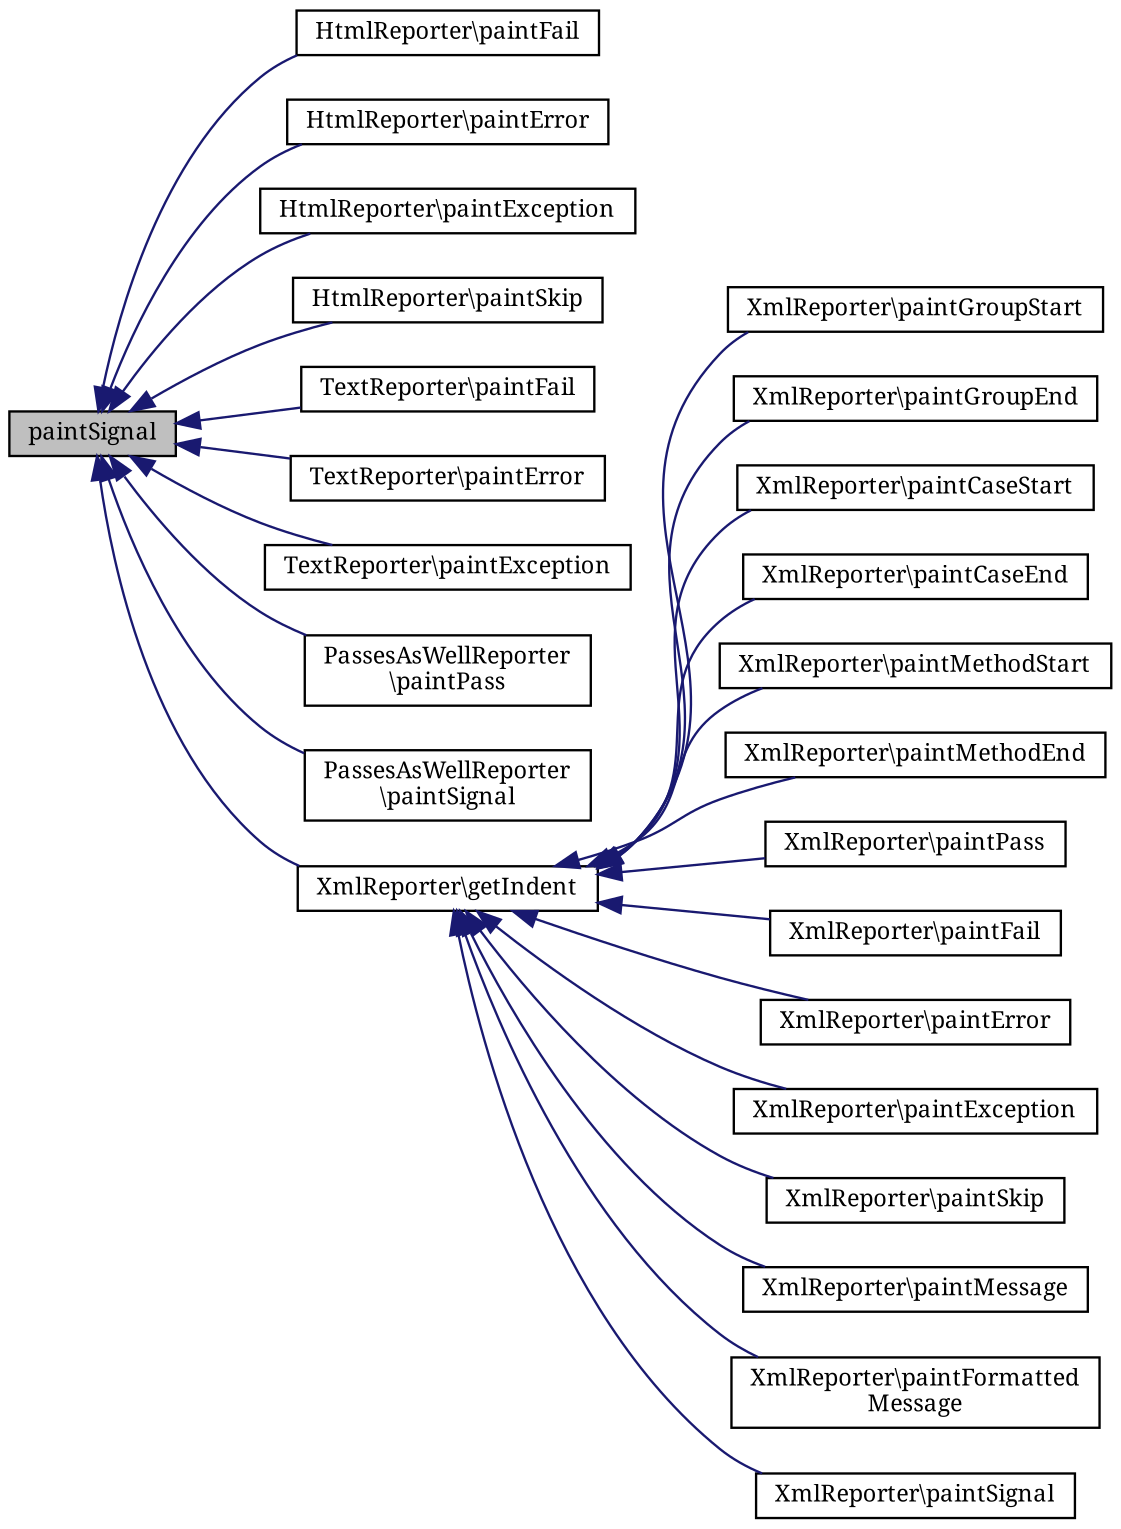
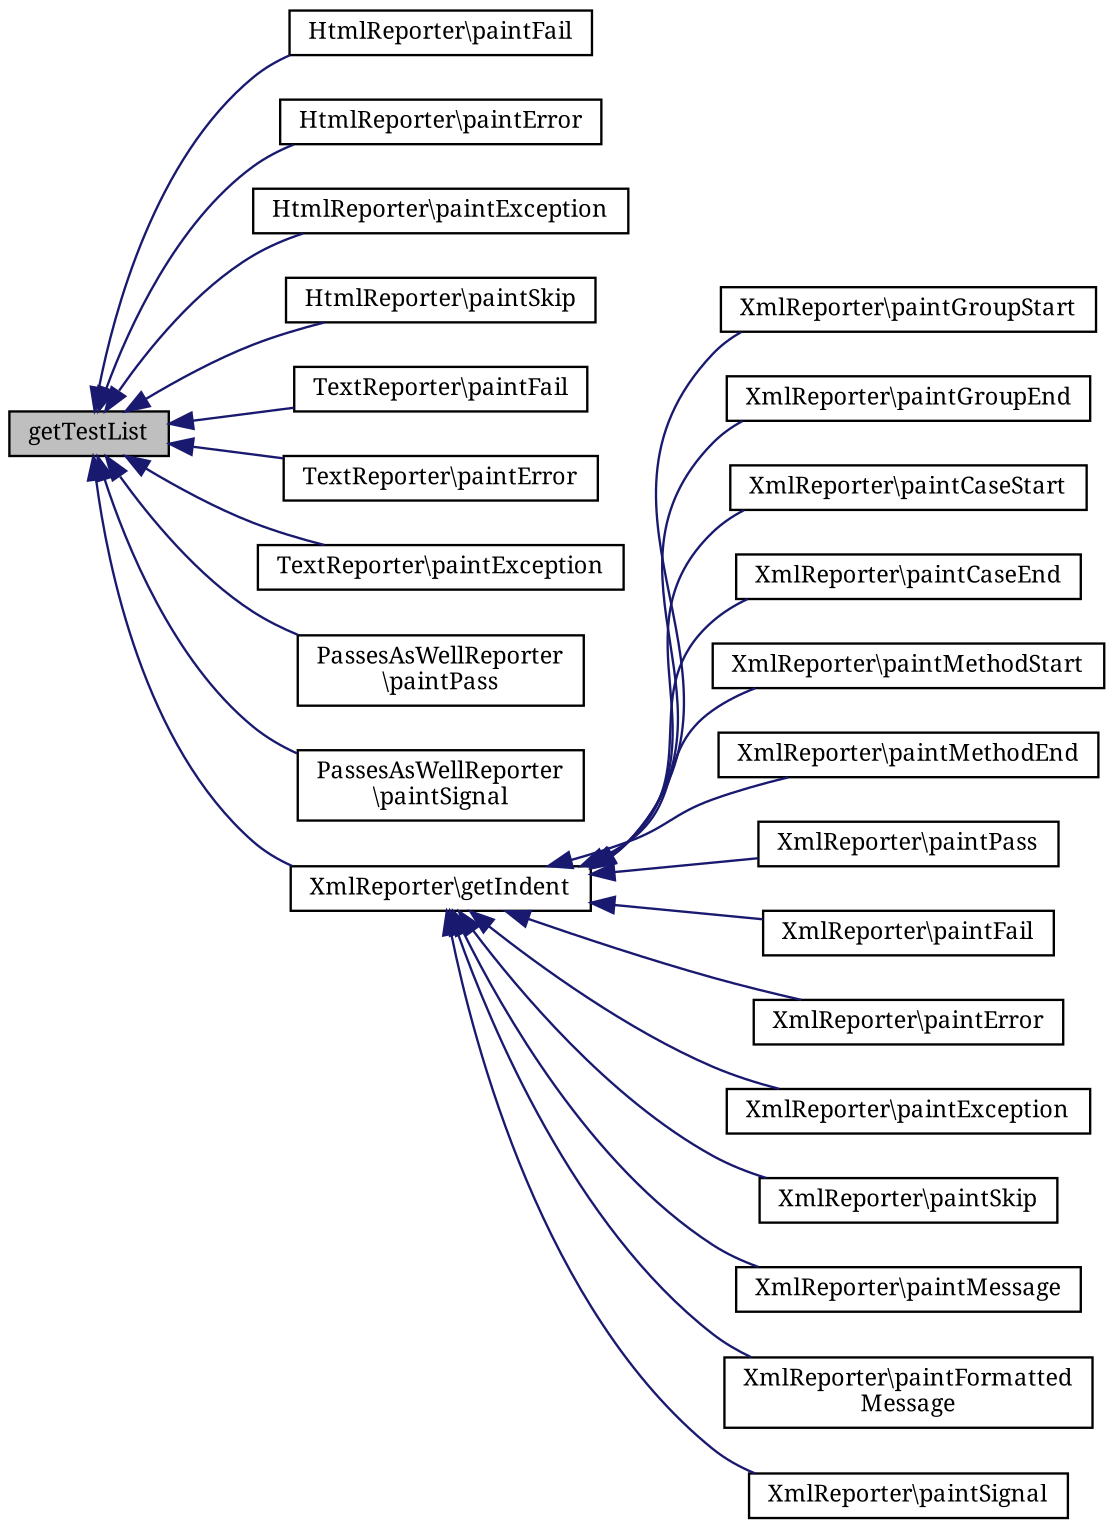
(93, 434) -> (89, 434)
